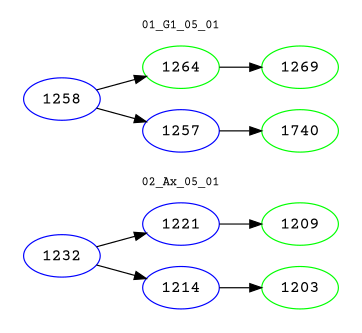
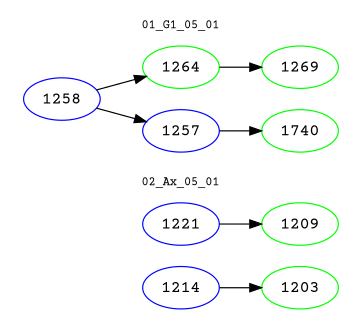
(62, 256) -> none
